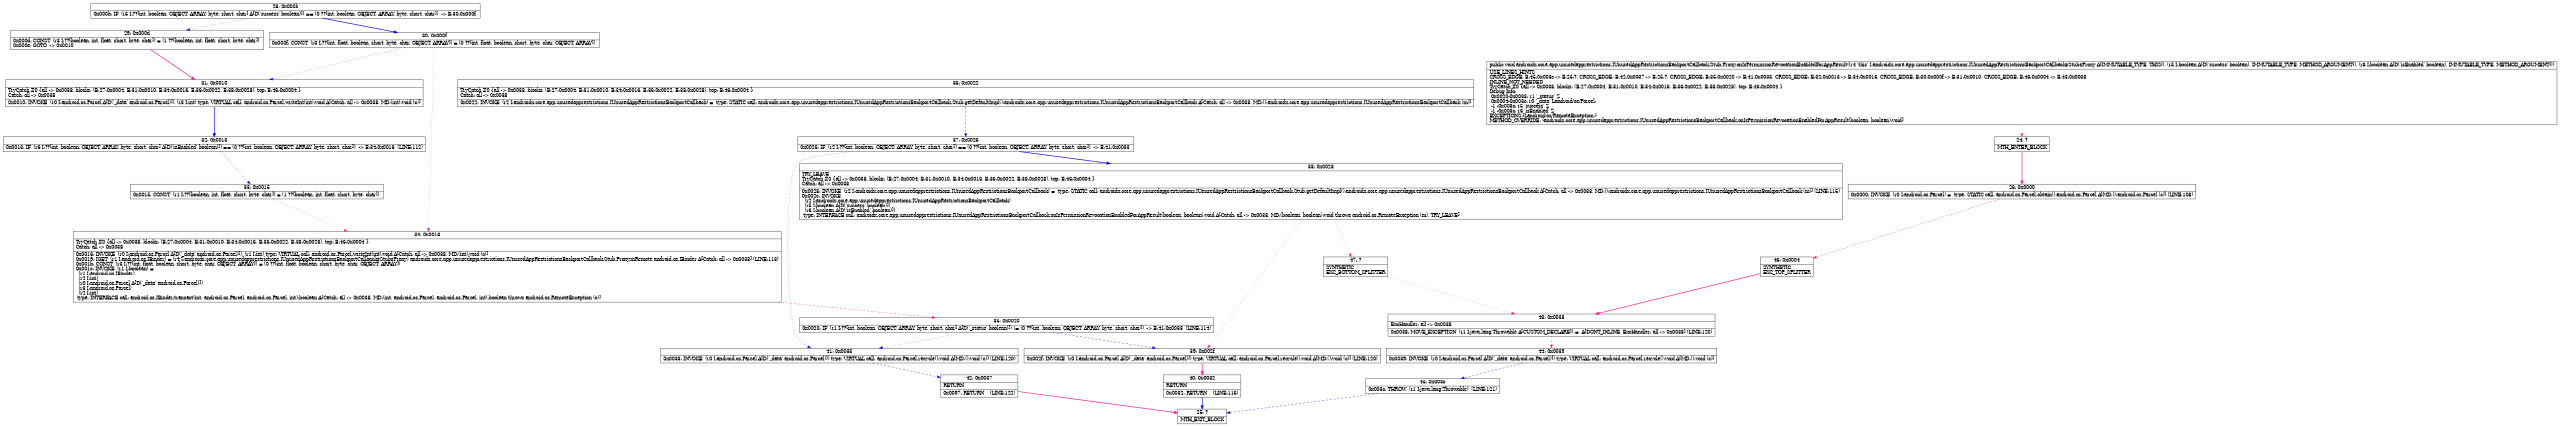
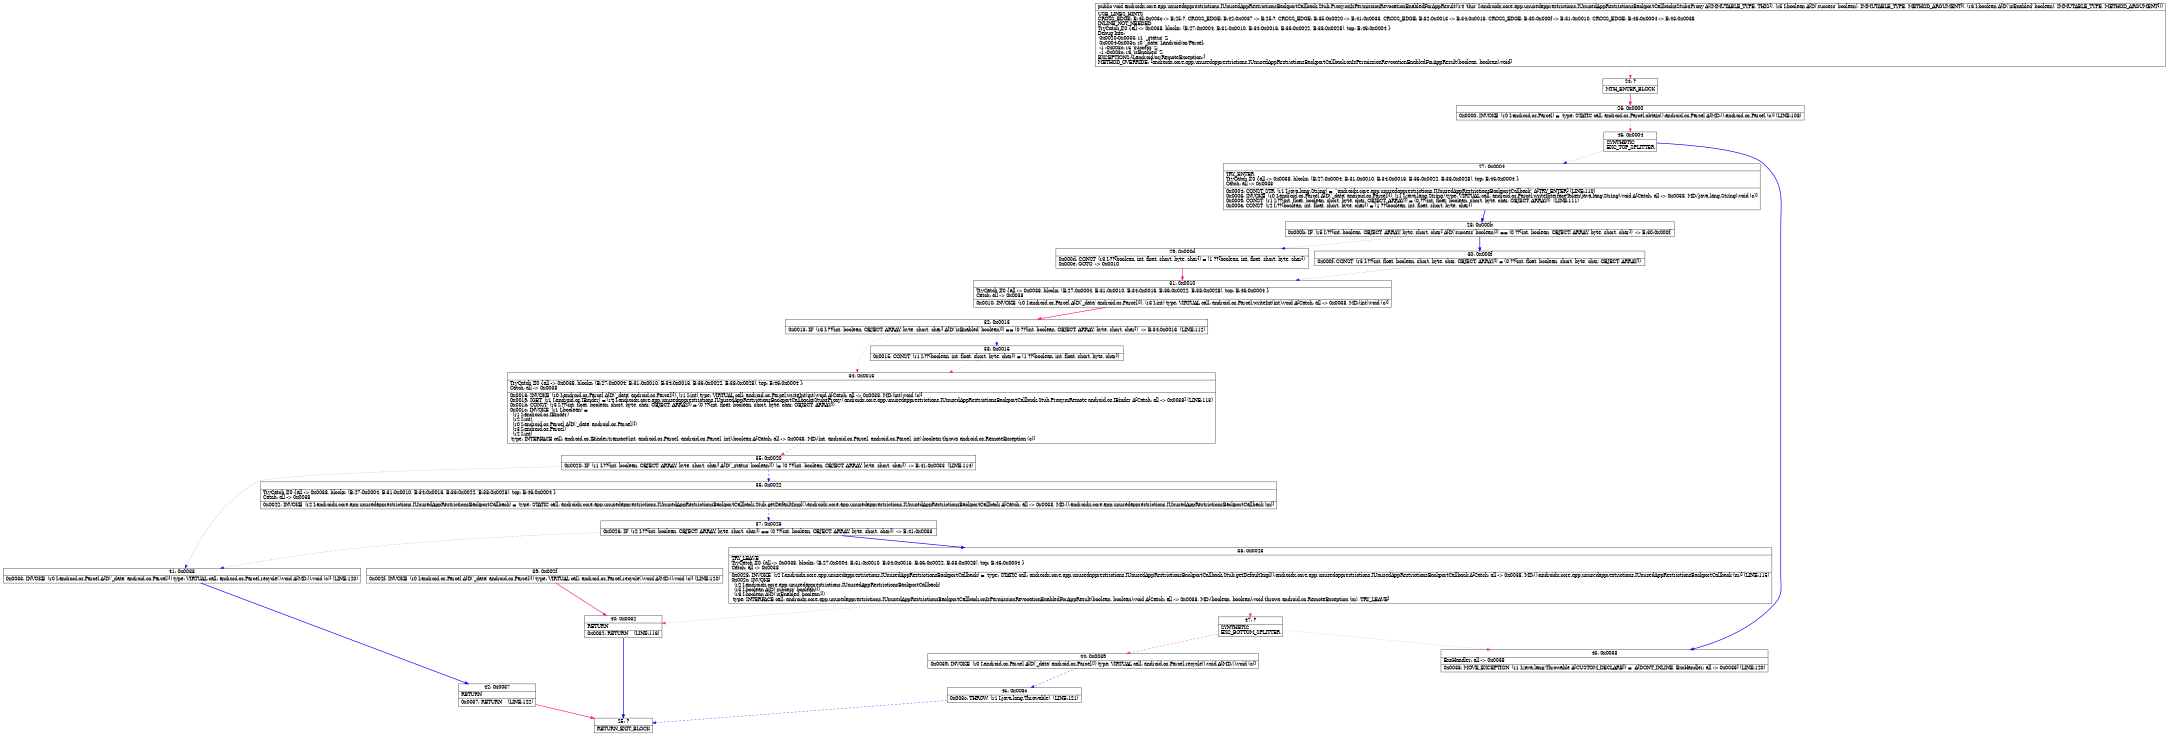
(214, 120) -> (1074, 313)
(431, 138) -> (869, 344)
none -> (1492, 187)
(1256, 283) -> (786, 613)
(1680, 293) -> (1781, 374)
(1103, 340) -> (769, 474)
(1551, 341) -> (1174, 643)
(905, 370) -> (333, 633)
(979, 393) -> (497, 702)
(1202, 420) -> (623, 729)
